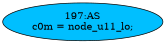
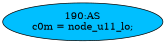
(83, 22) -> (83, 22)
